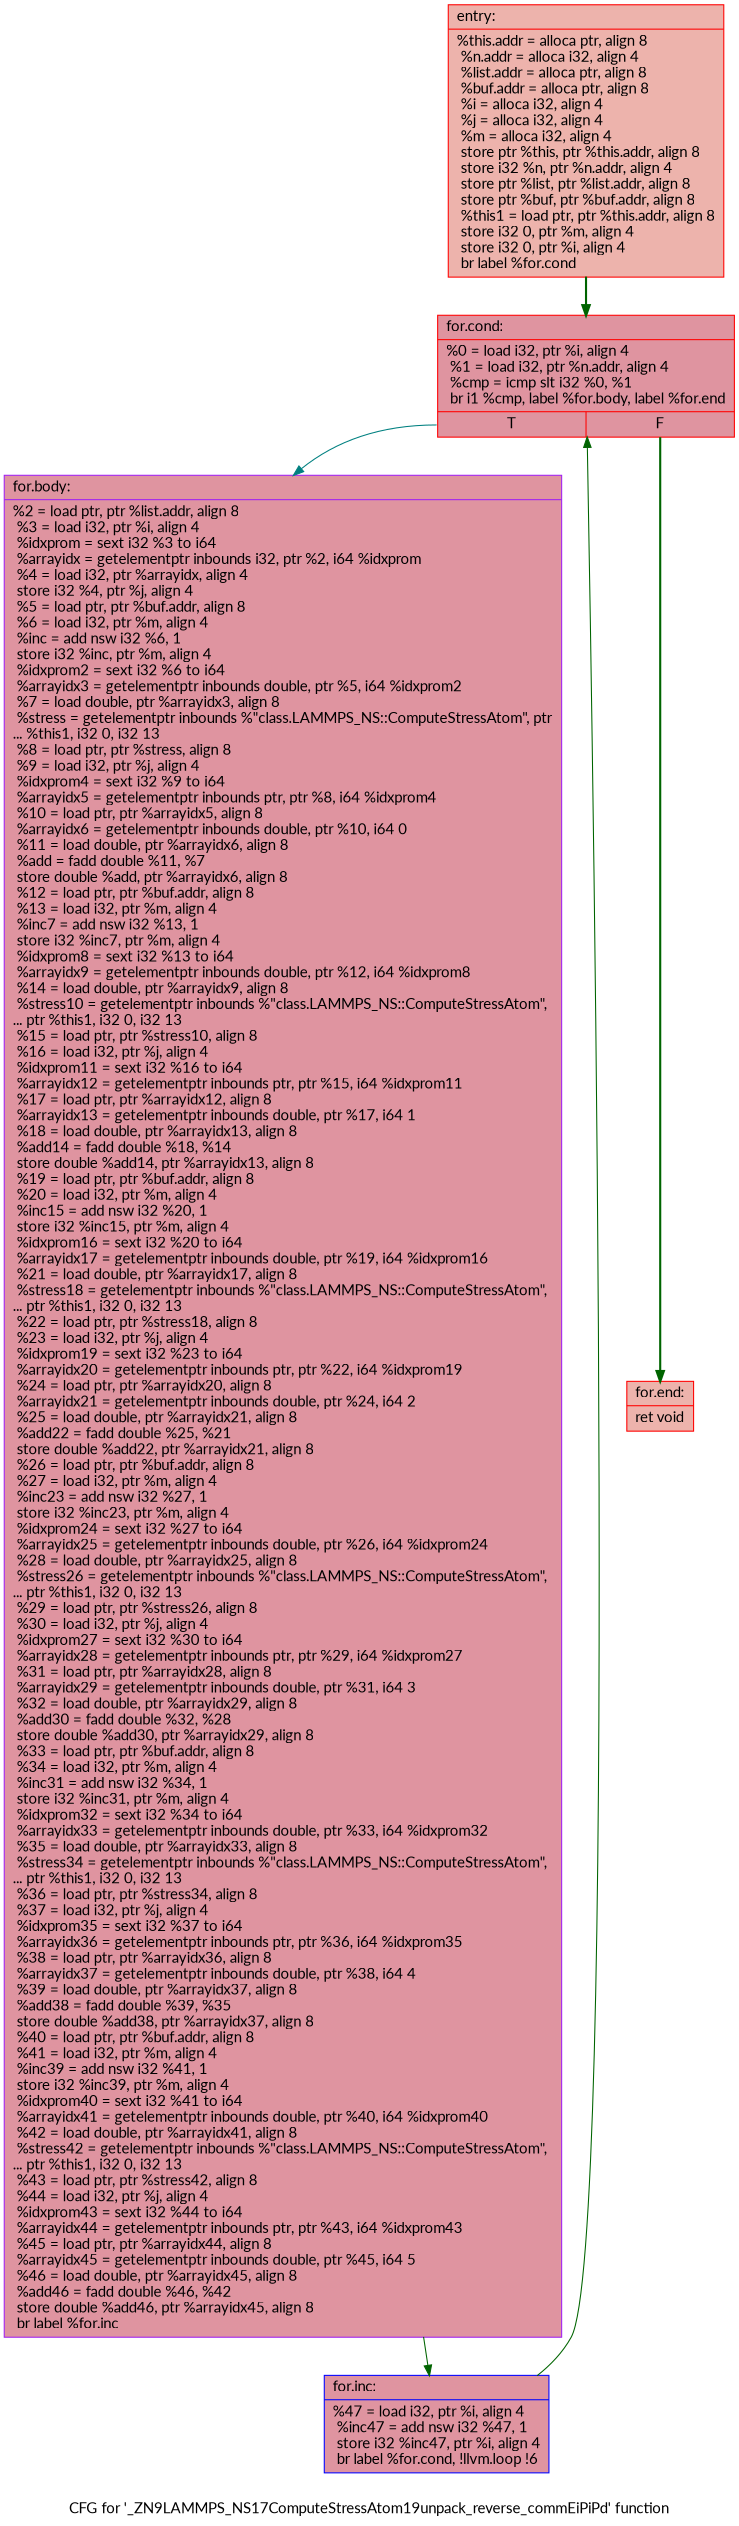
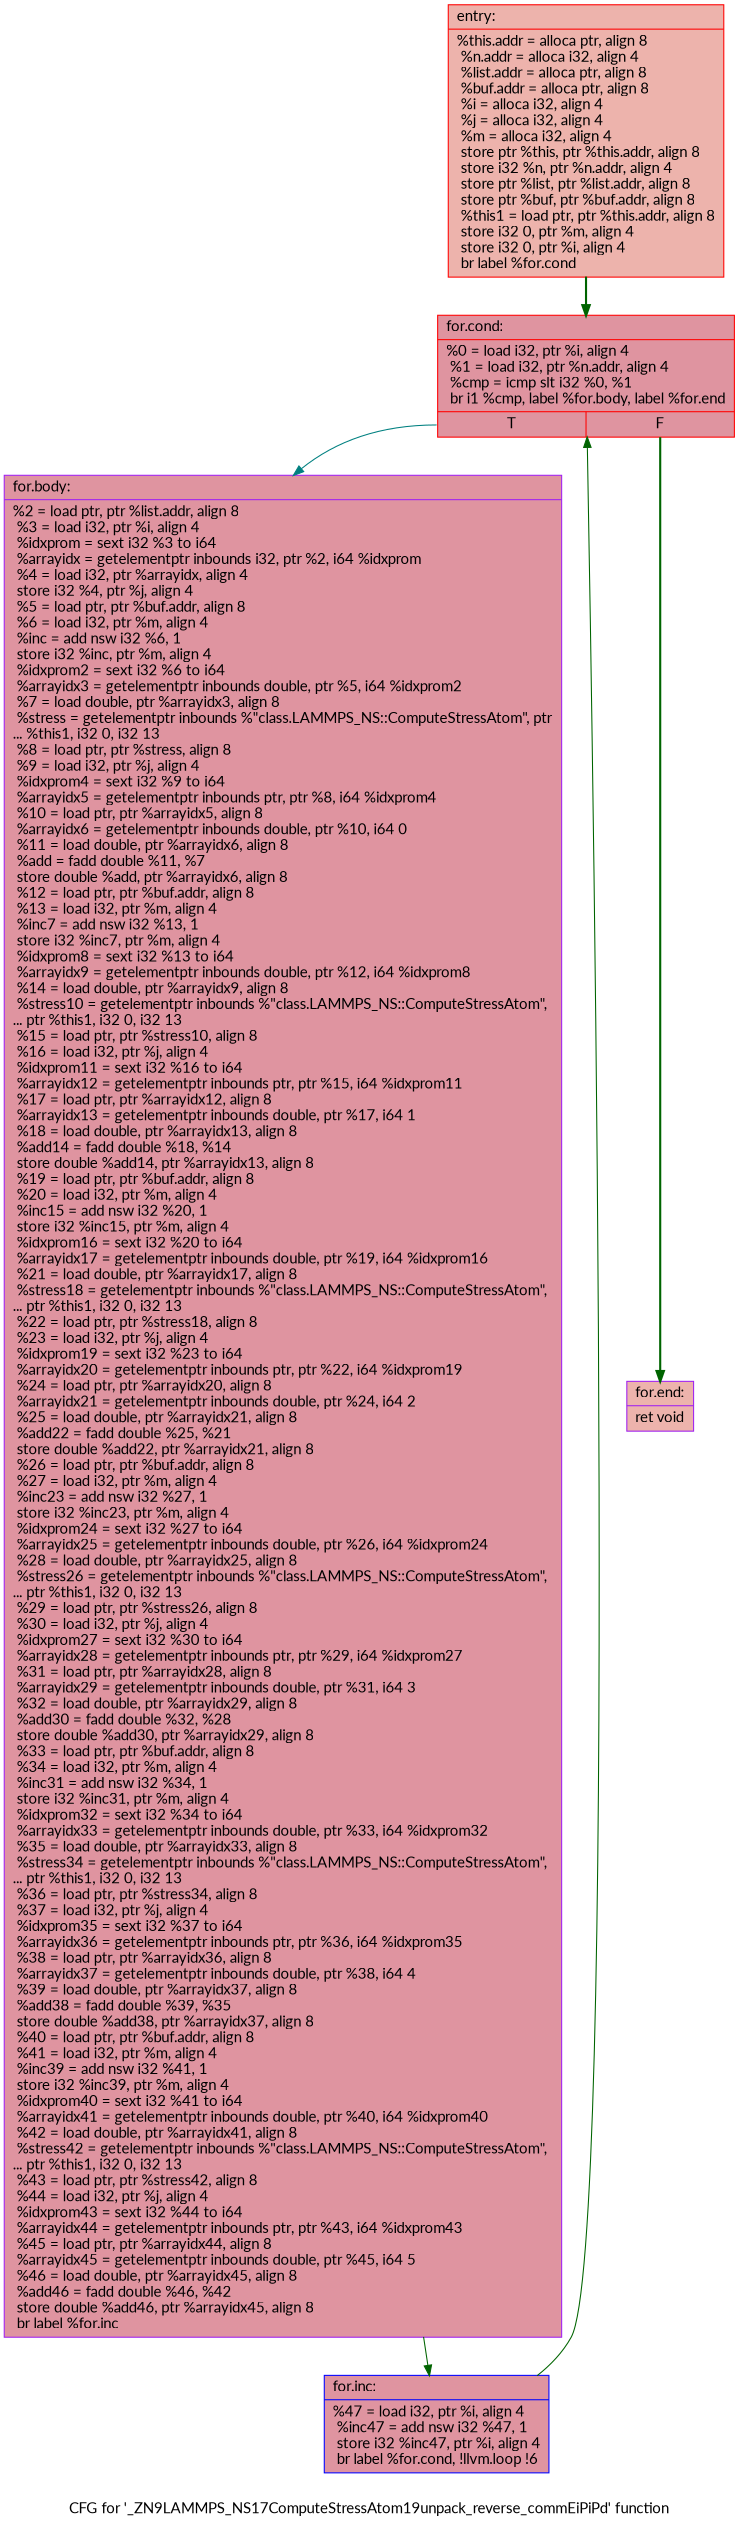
(660, 1406) -> (660, 1406)
